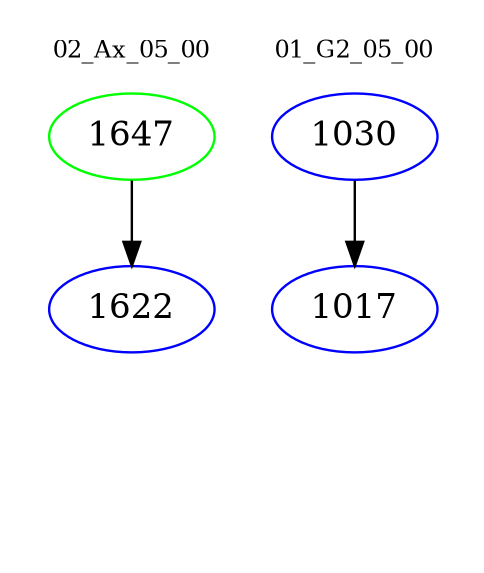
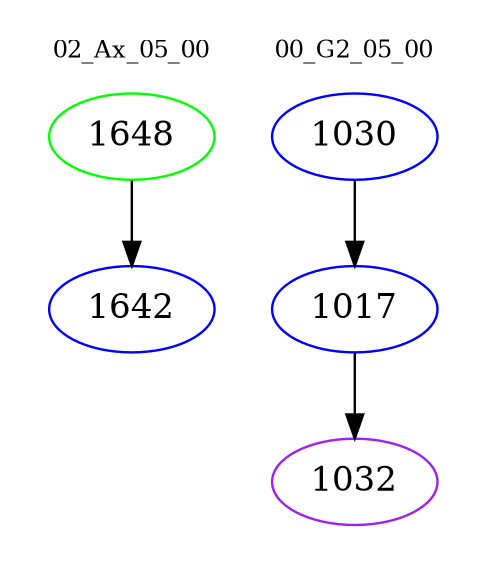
(355, 52) -> (355, 52)
(132, 137) -> (132, 137)
(132, 309) -> (132, 309)
none -> (355, 482)
